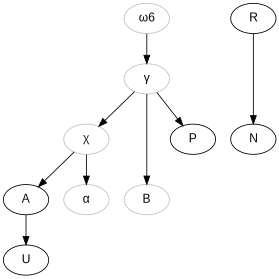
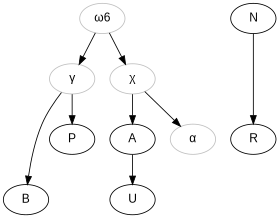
(253, 75) -> (253, 75)
(120, 106) -> (116, 45)
(147, 200) -> (26, 200)
